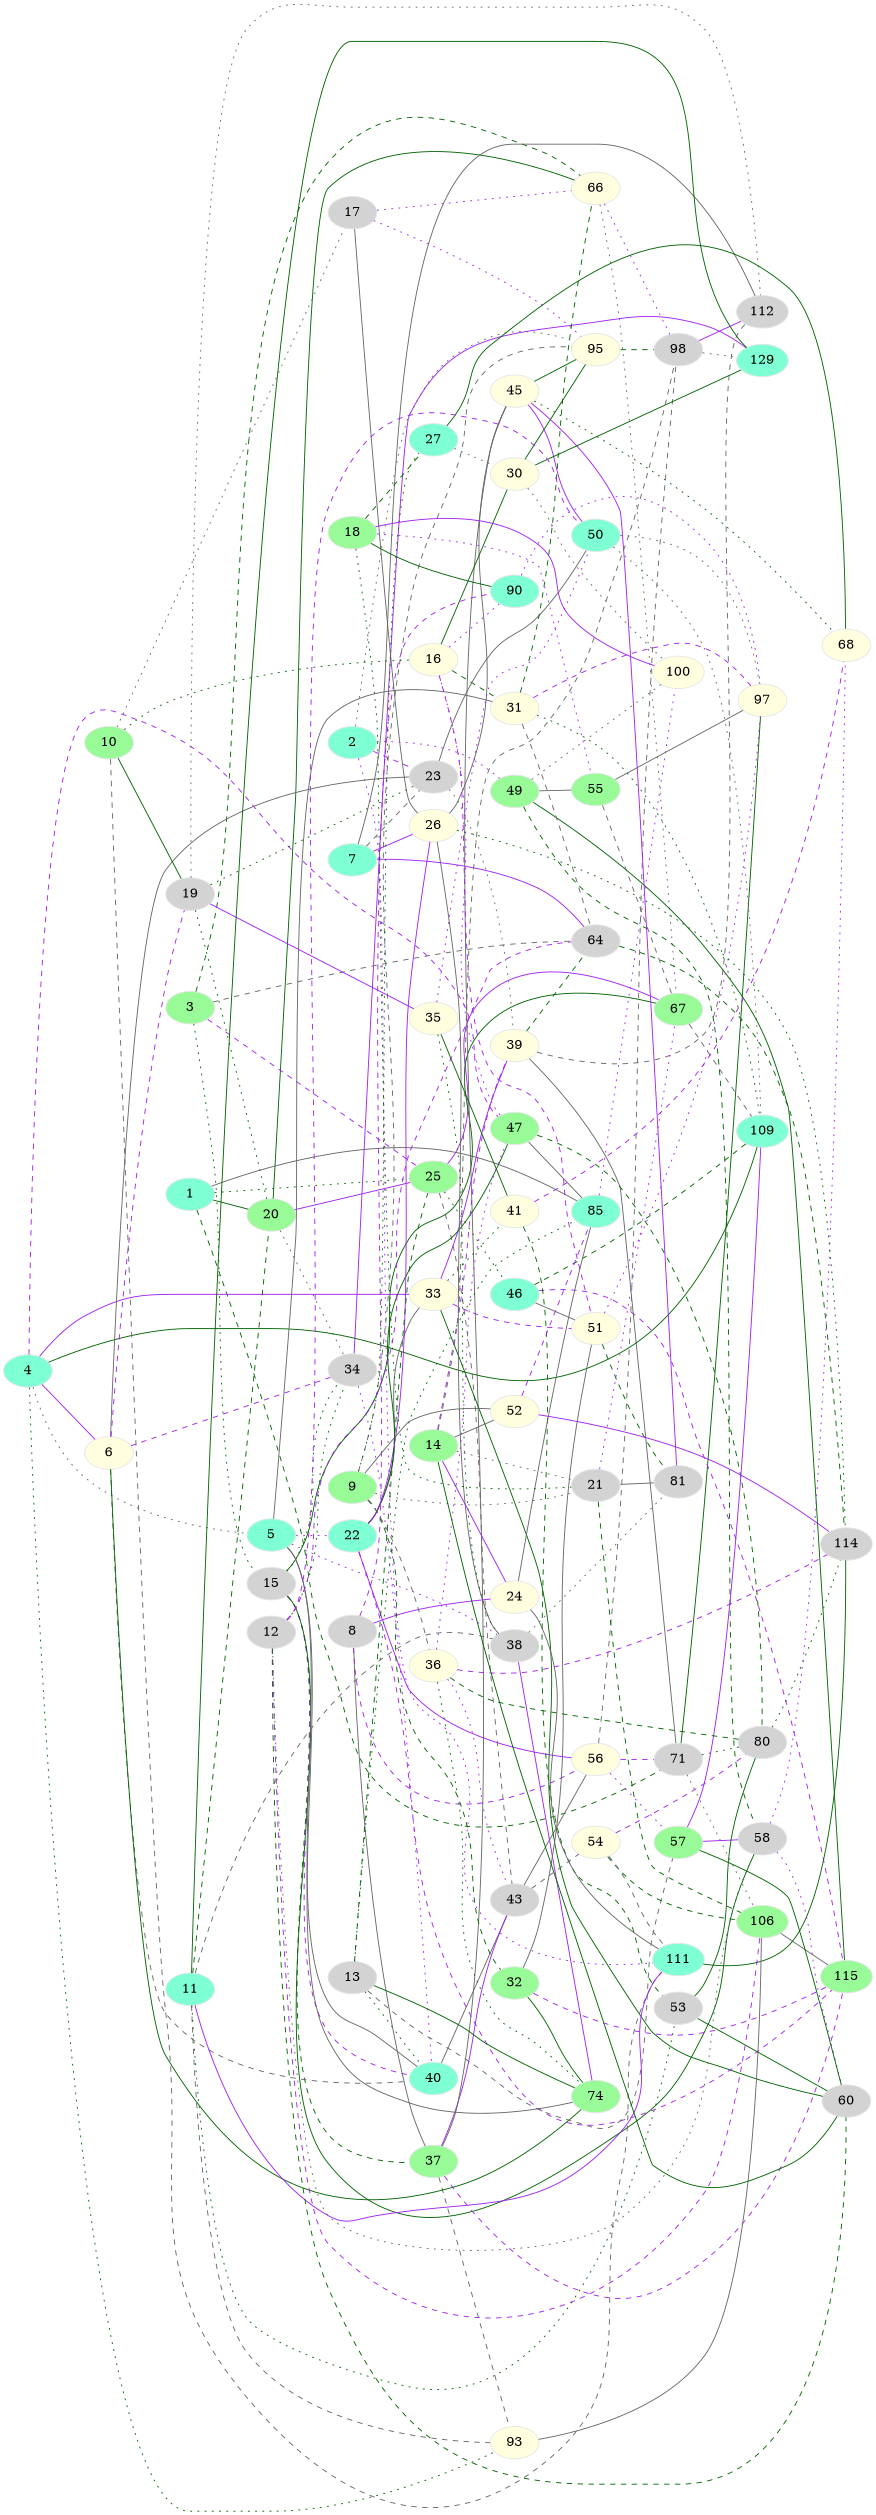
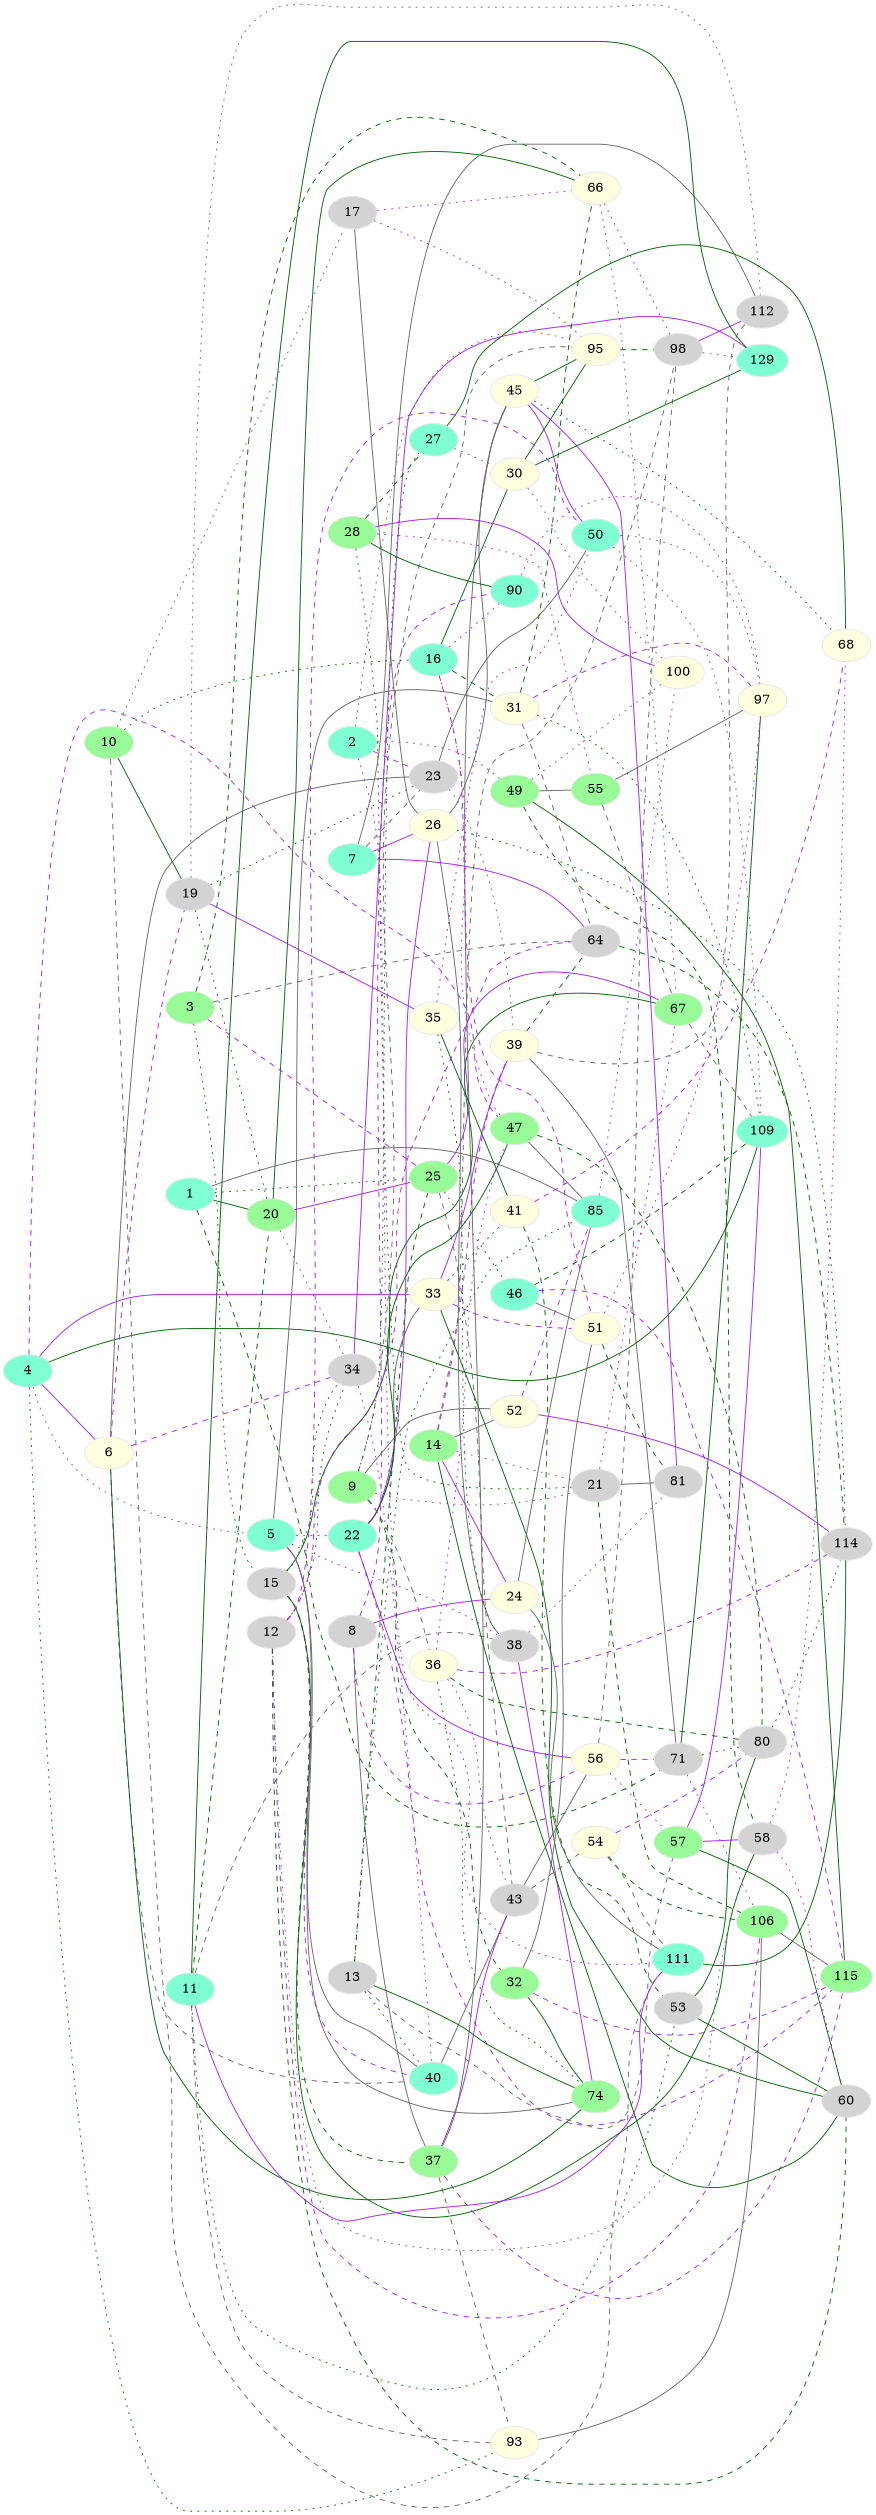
(352, 533) -> (352, 533)
(434, 660) -> (434, 660)
